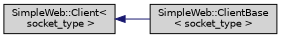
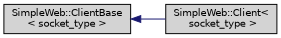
(138, 19) -> (153, 19)
